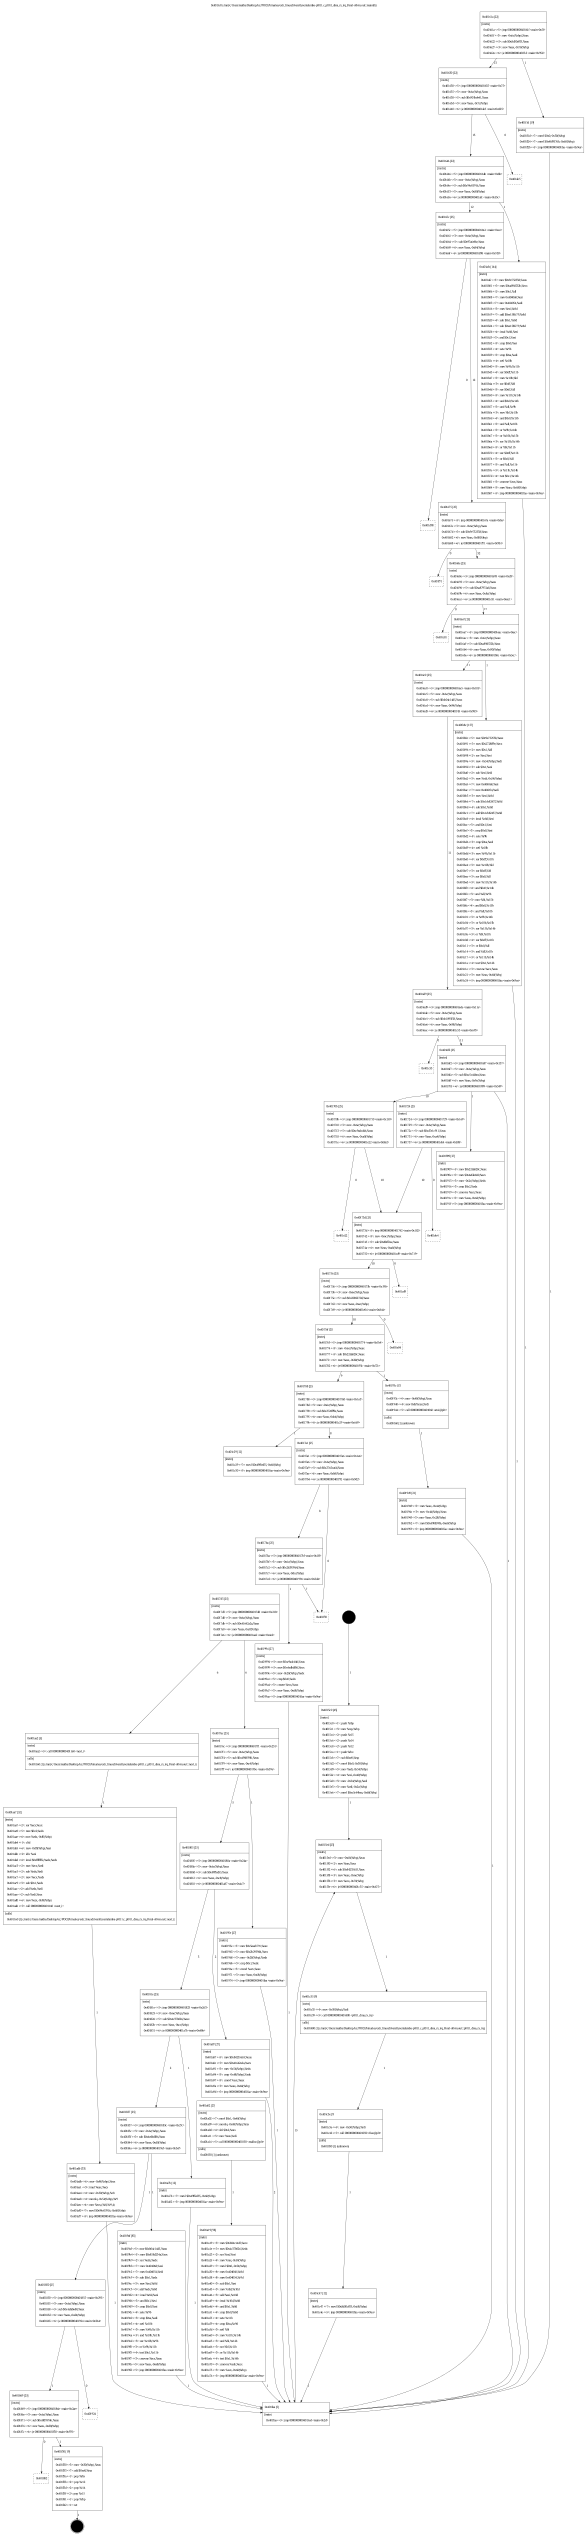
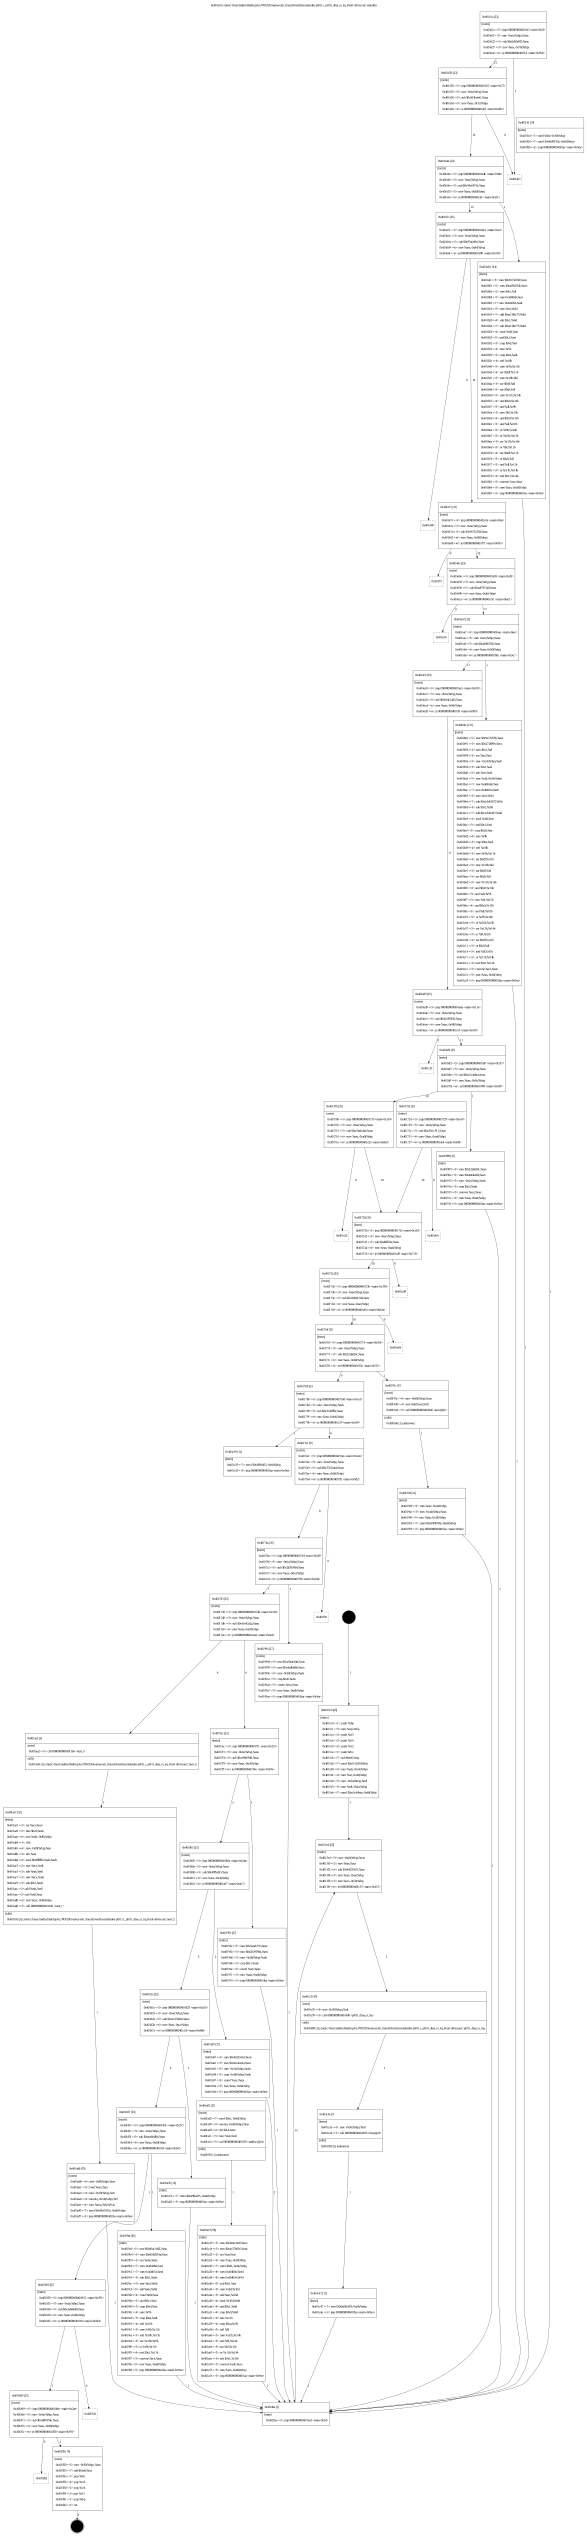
(532, 87) -> (514, 115)
(310, 1597) -> (267, 1589)
(507, 1824) -> (499, 1879)
